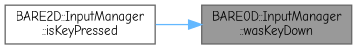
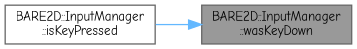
(277, 25) -> (277, 25)
